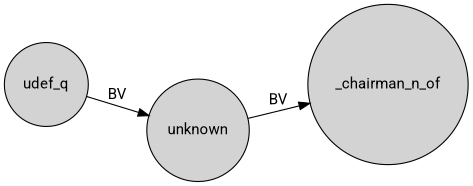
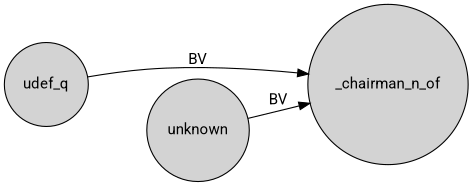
(113, 104) -> (192, 68)
